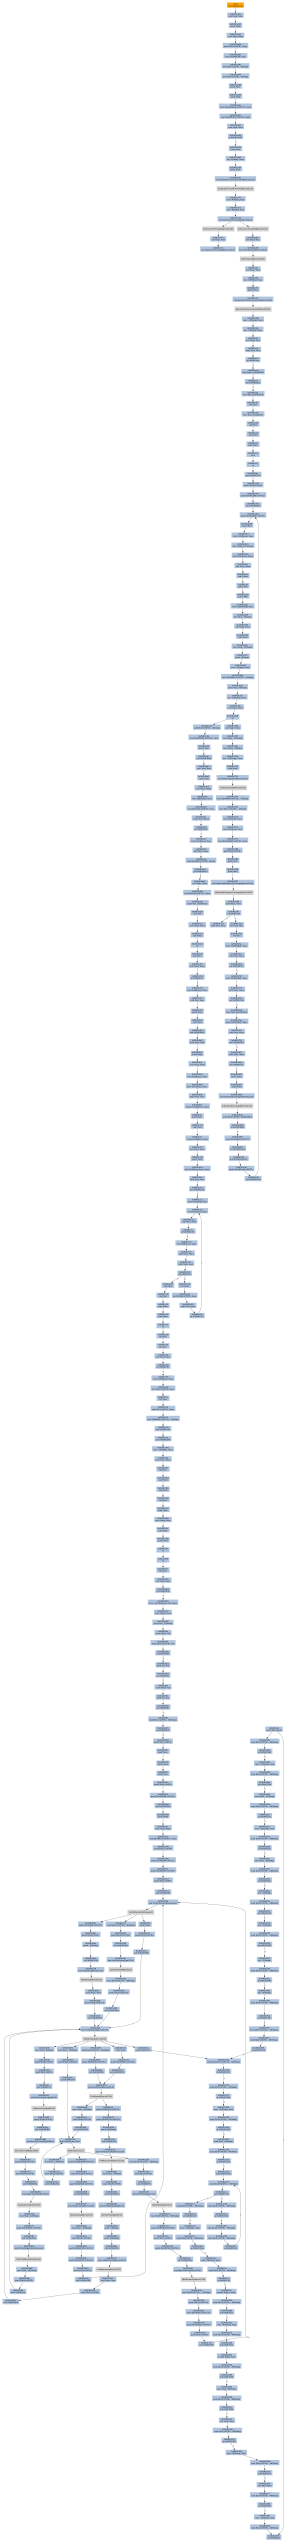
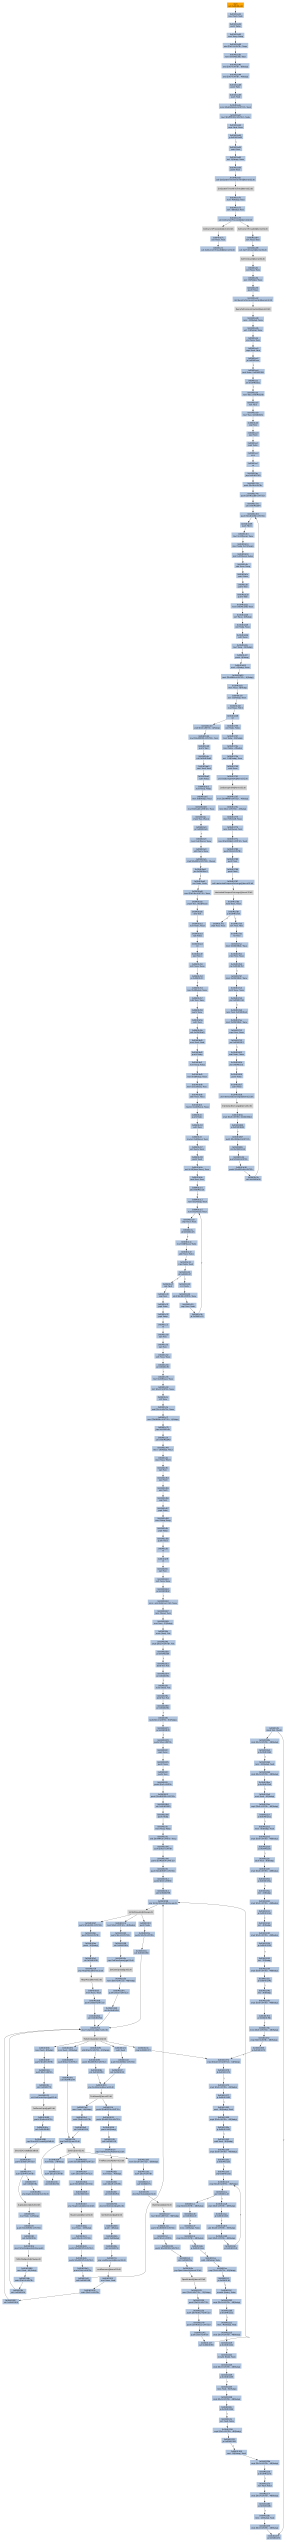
(33, 2198) -> (19, 2189)
